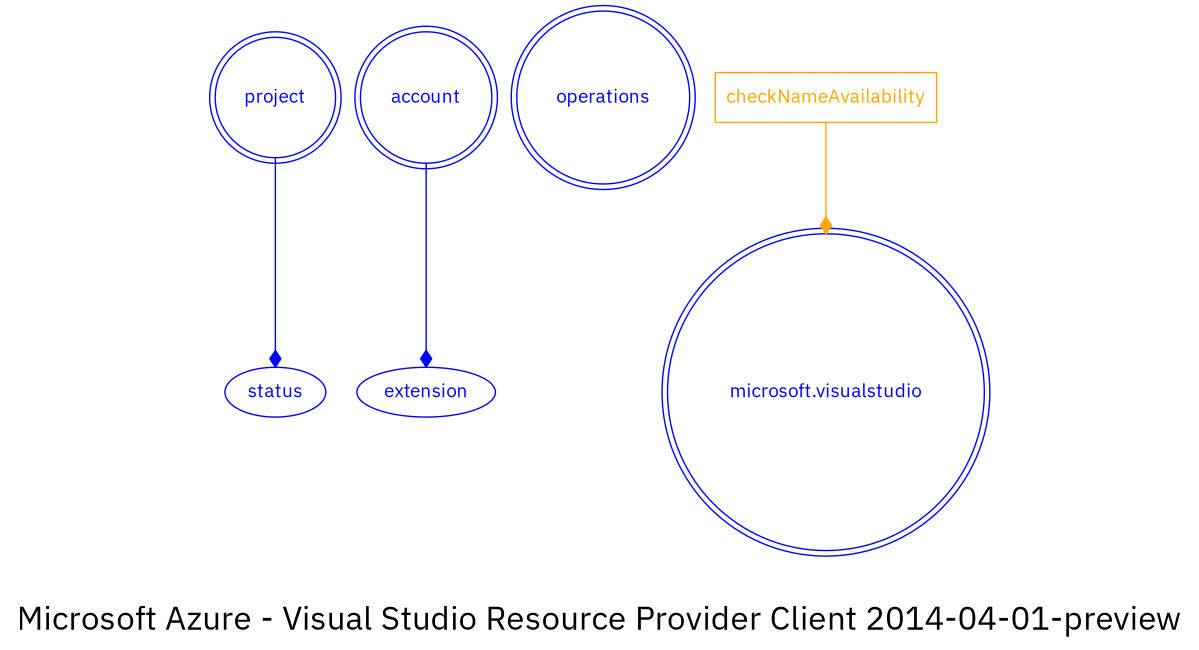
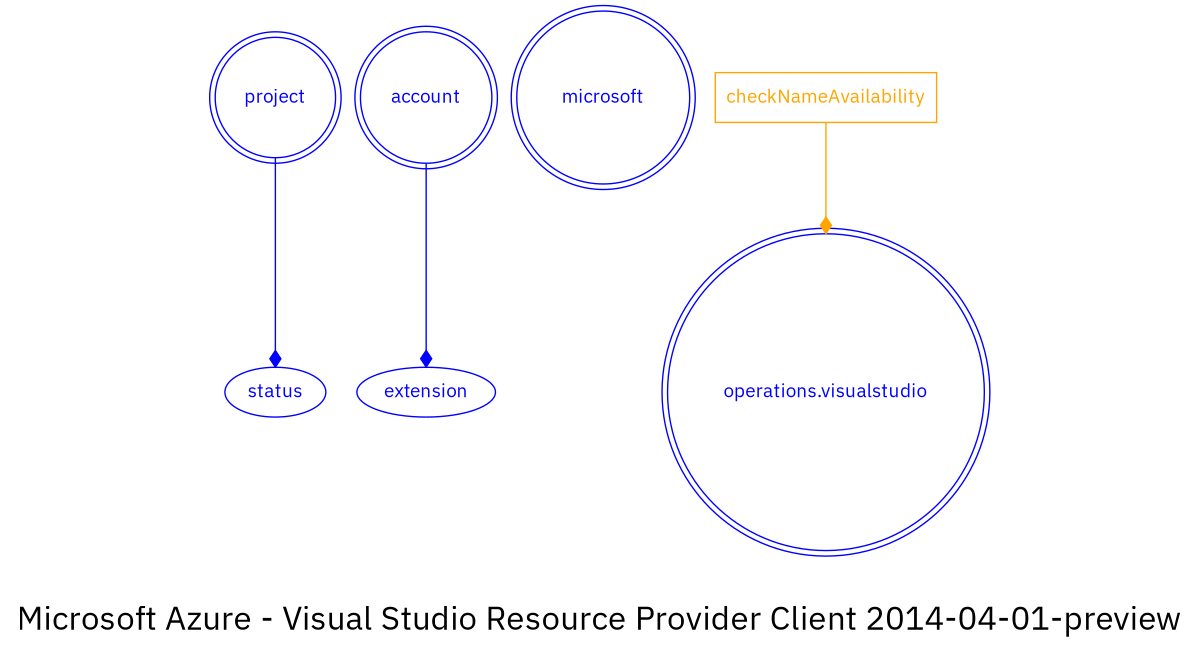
(603, 98) -> (603, 98)
(826, 392) -> (826, 392)
